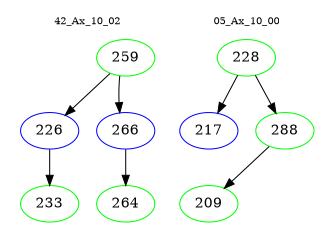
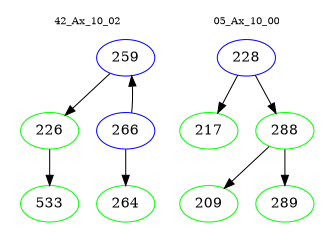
(126, 58) -> (126, 58)
(246, 58) -> (246, 58)
(119, 89) -> (132, 100)
(50, 131) -> (50, 131)
(209, 131) -> (209, 131)
(50, 204) -> (50, 204)
none -> (285, 204)
